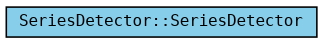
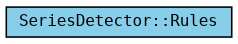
(162, 22) -> (119, 22)
